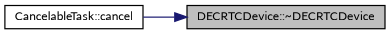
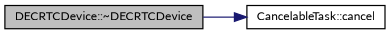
(159, 17) -> (219, 17)
